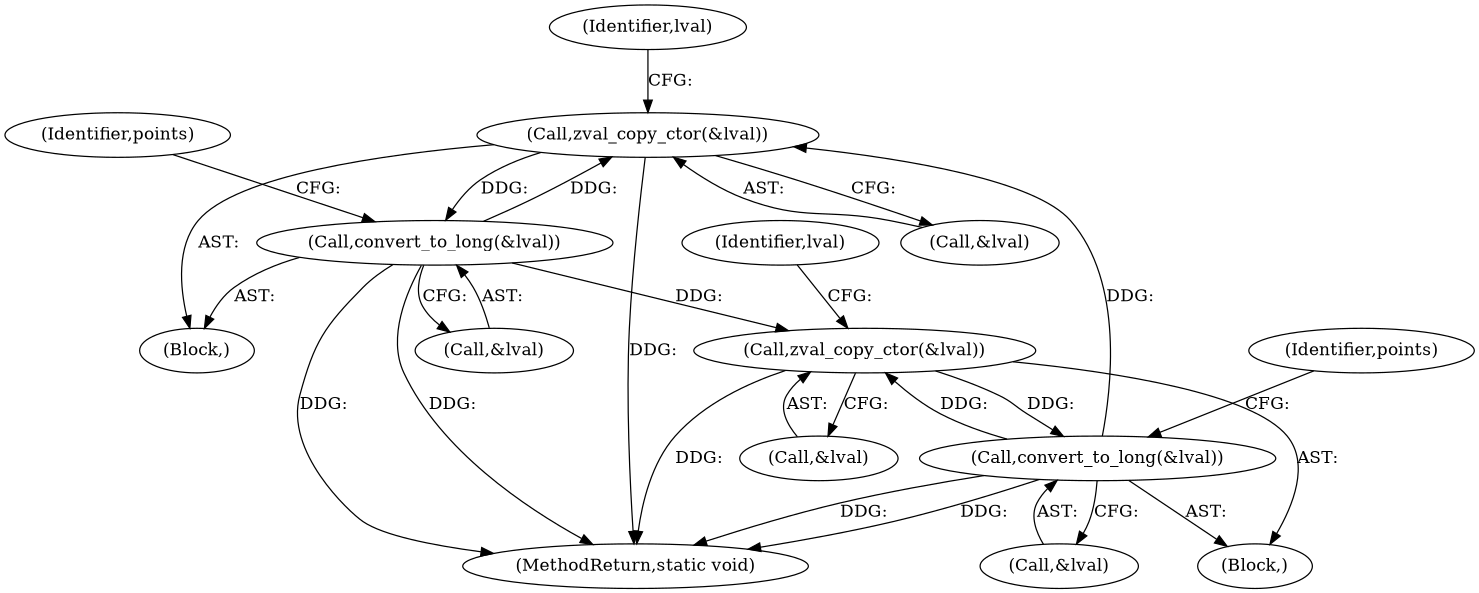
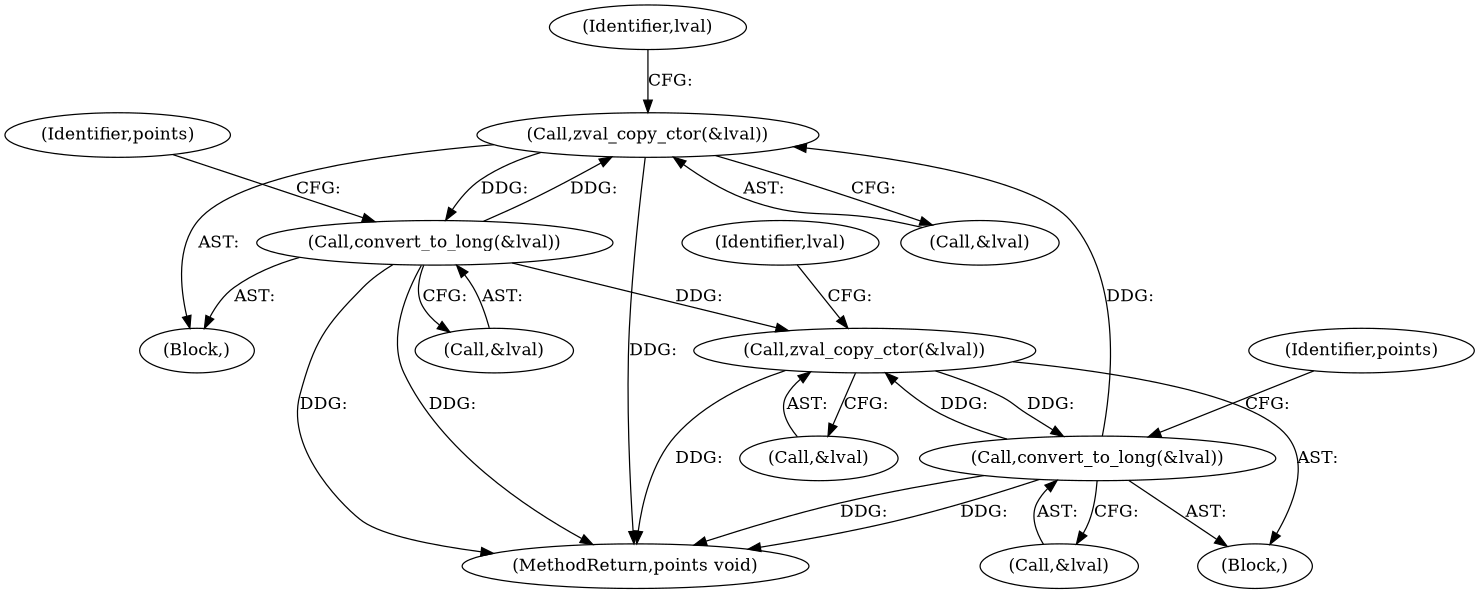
(636, 566) -> (636, 566)
